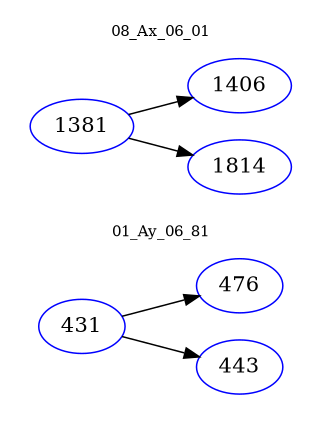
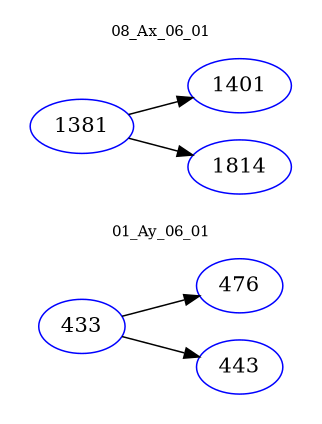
(240, 86) -> (240, 86)
(161, 232) -> (161, 232)
(82, 326) -> (82, 326)
